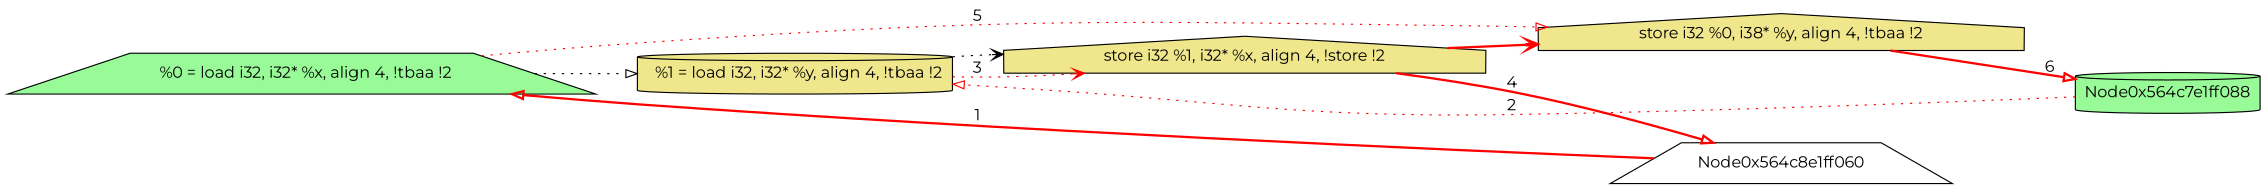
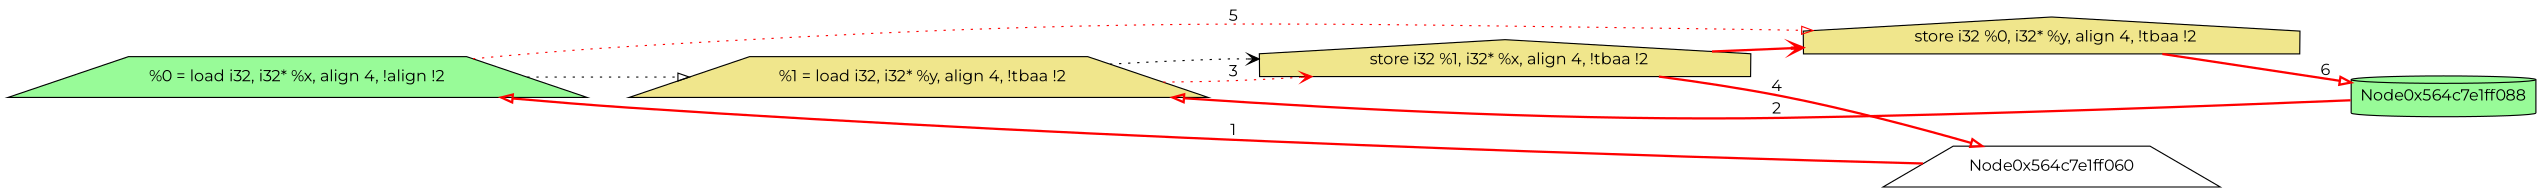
(1781, 34) -> (2052, 37)
(1245, 57) -> (1505, 60)
(302, 74) -> (298, 77)
(795, 74) -> (919, 77)
(1519, 114) -> (1767, 118)
(1781, 163) -> (2052, 167)
